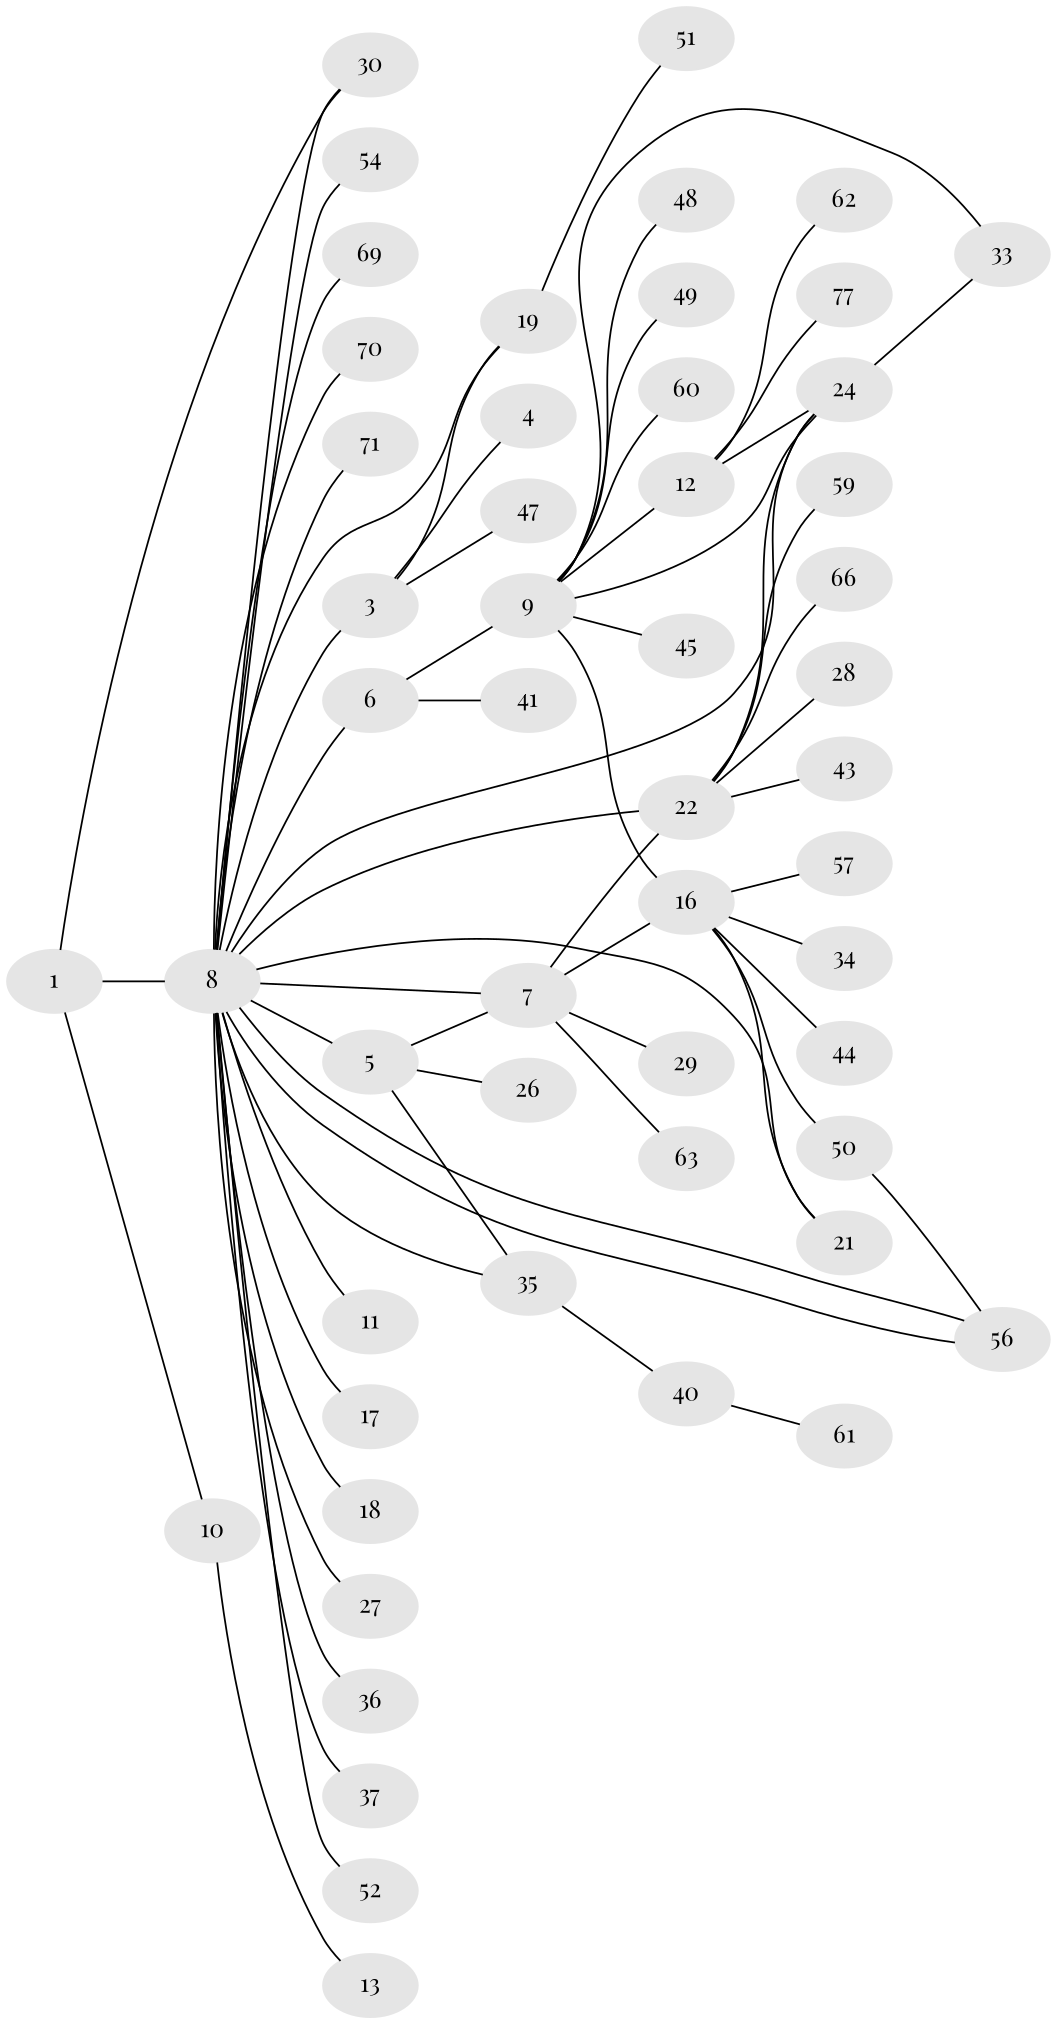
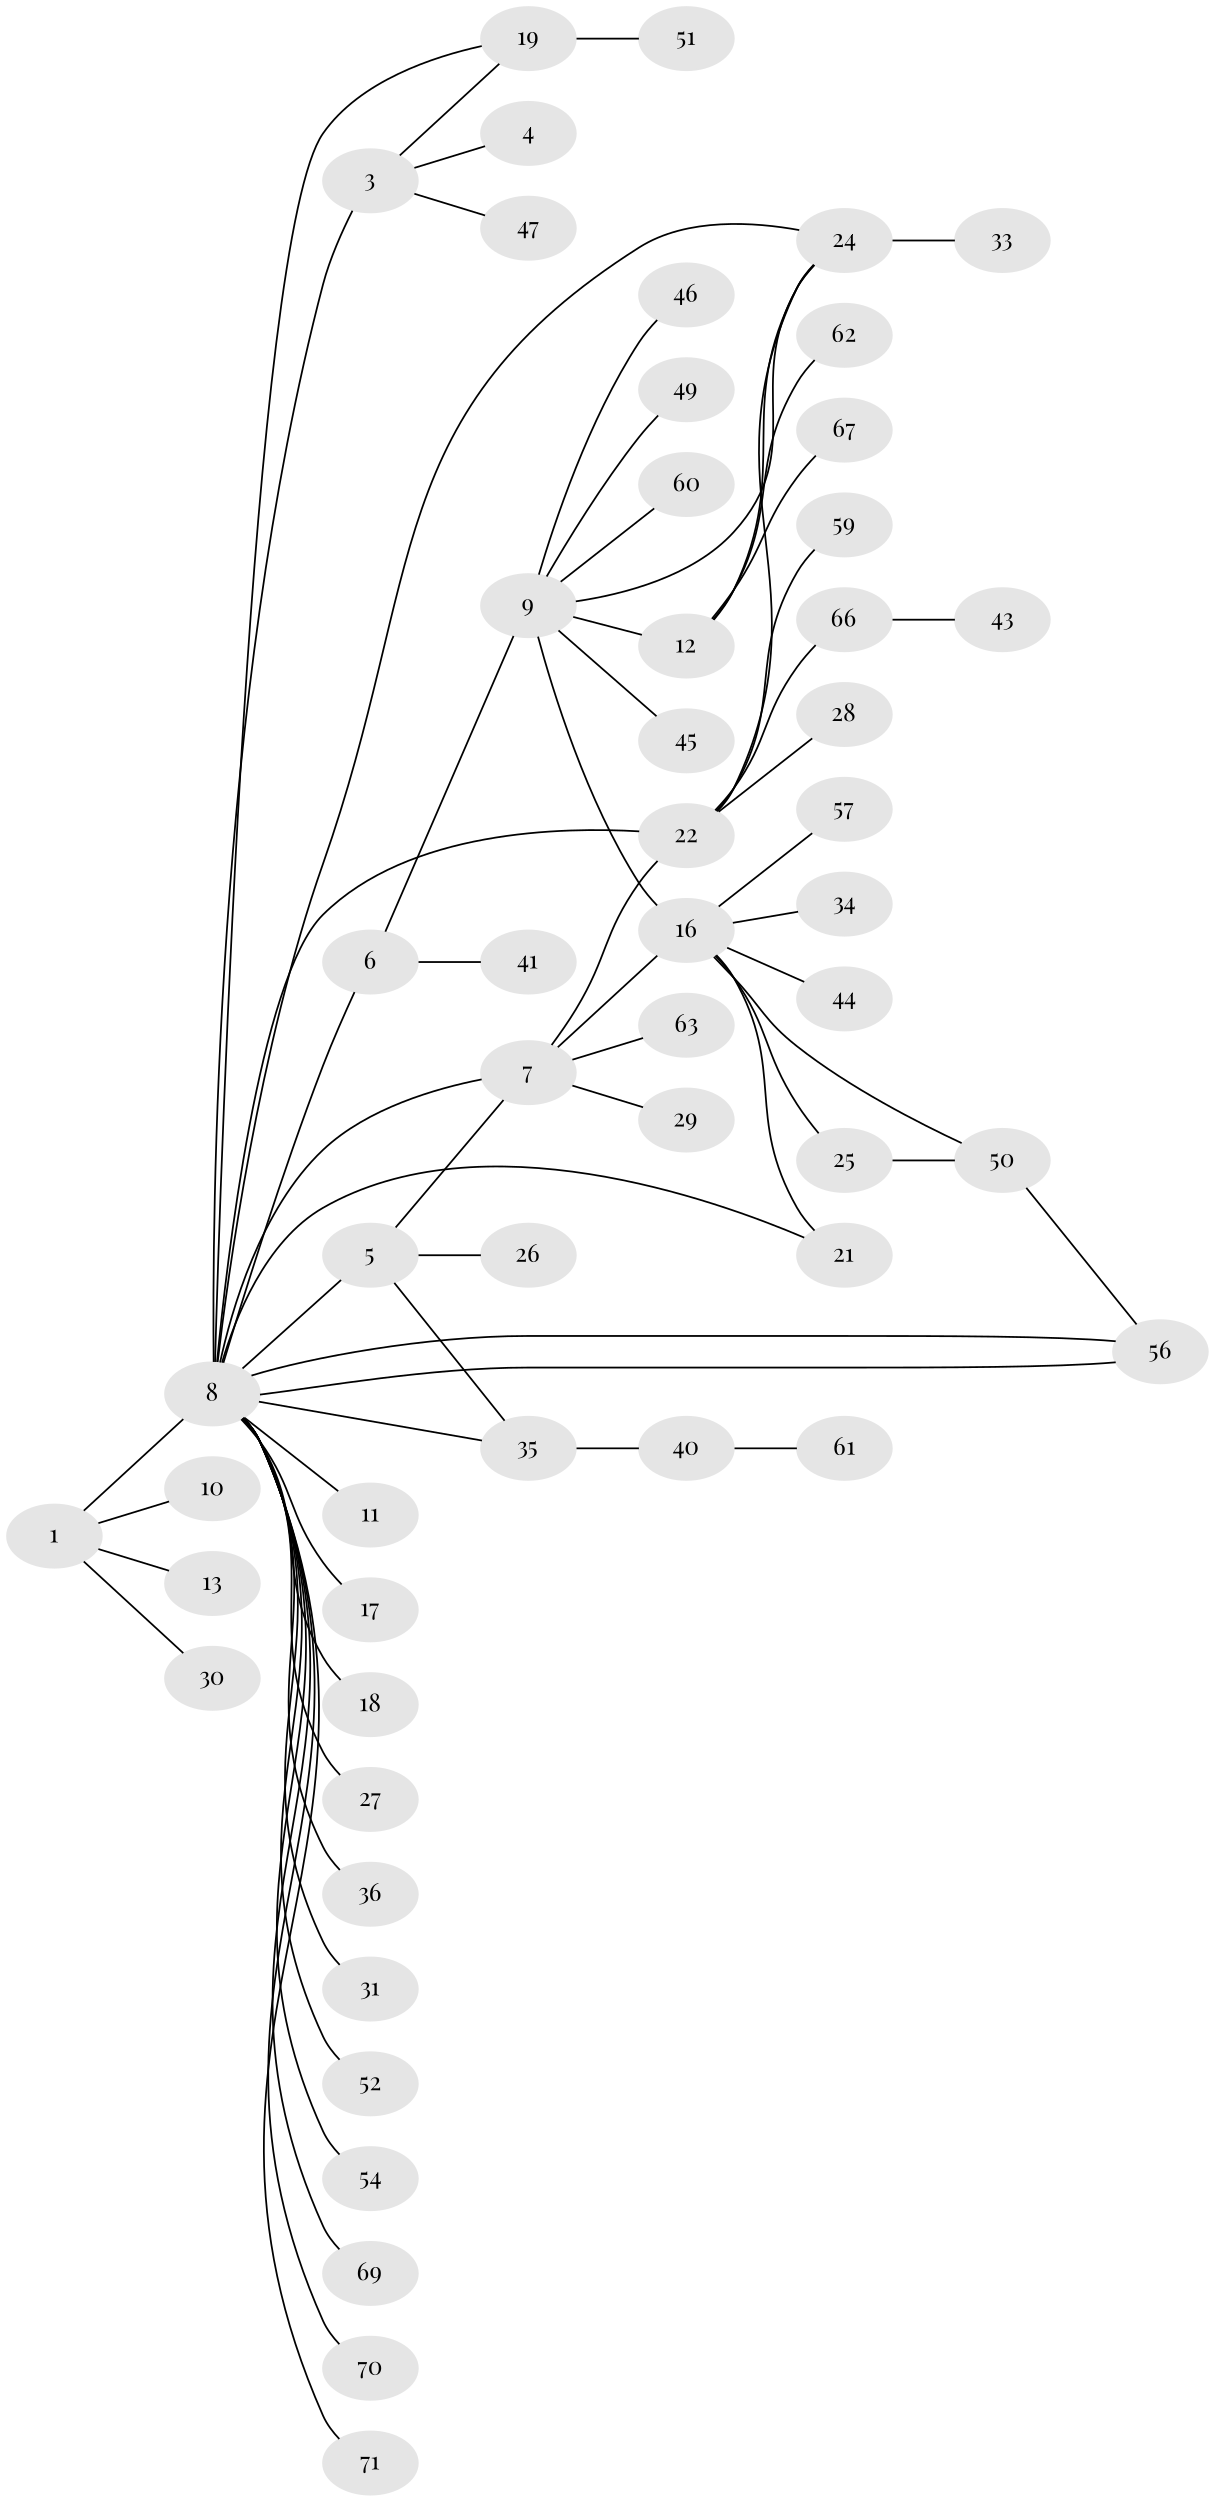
(616, 179) -> none
(686, 200) -> (686, 295)
(844, 295) -> (844, 430)
(275, 385) -> none
(765, 788) -> (924, 620)
none -> (844, 1160)
(257, 1769) -> (134, 1560)
(370, 1796) -> (370, 1989)
